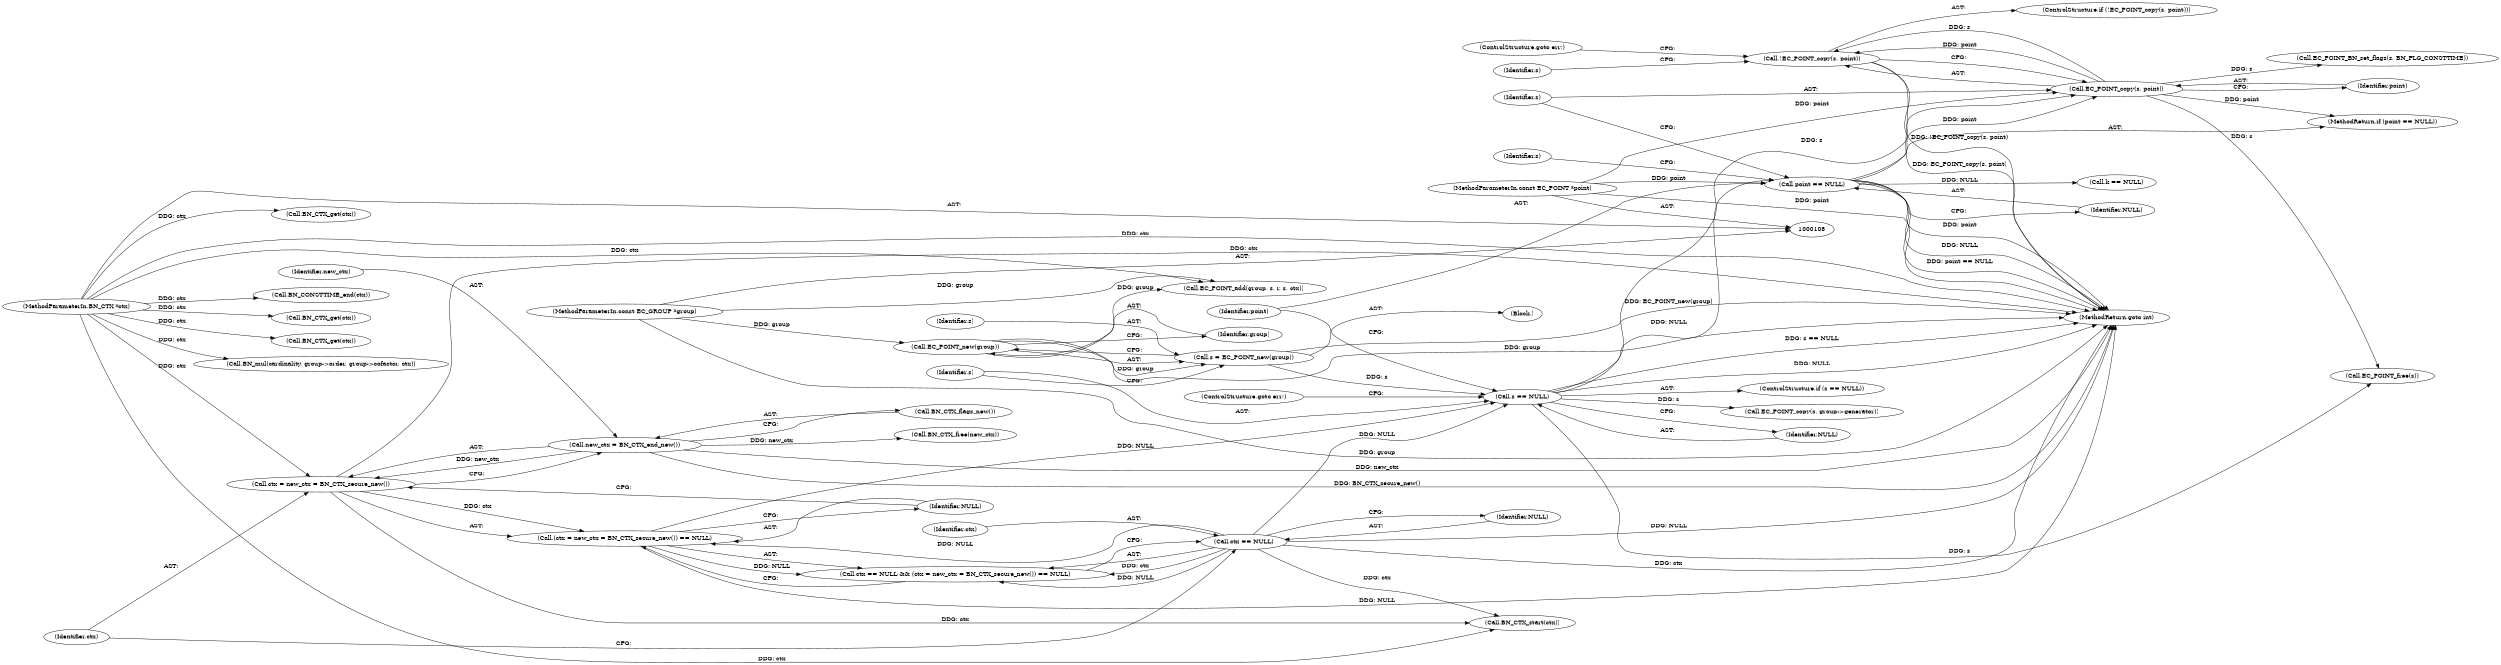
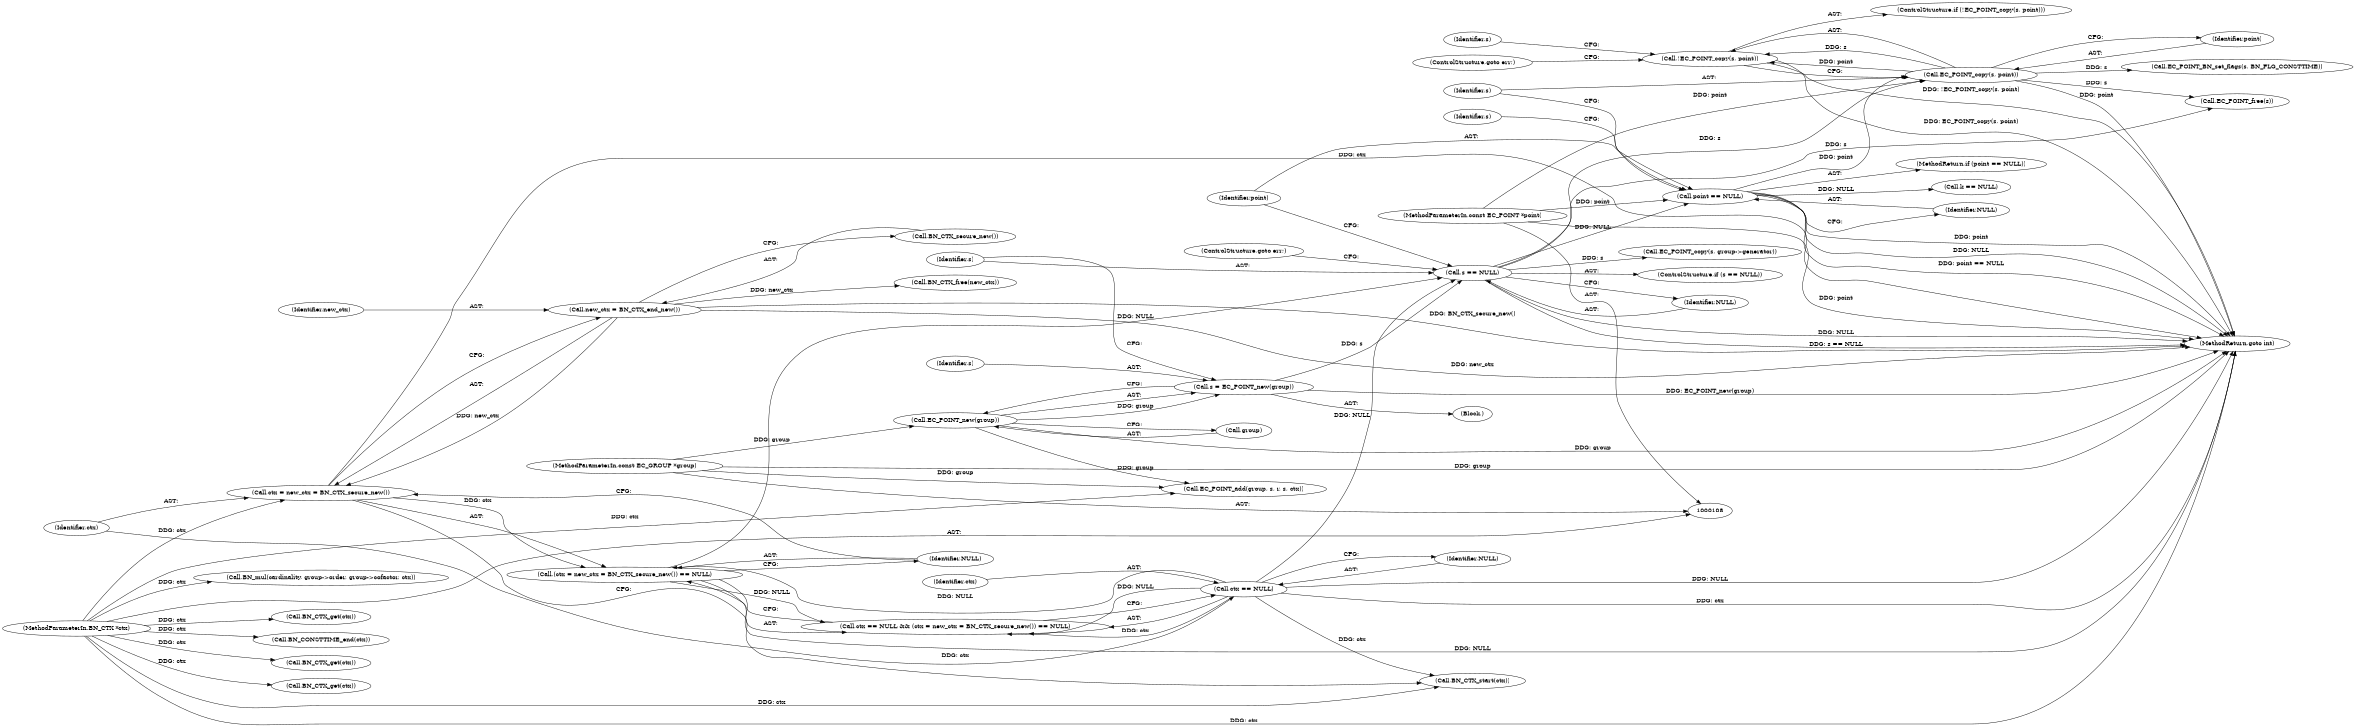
(2246, 105) -> (2152, 165)
(1244, 335) -> (1244, 431)
(955, 412) -> (955, 237)
